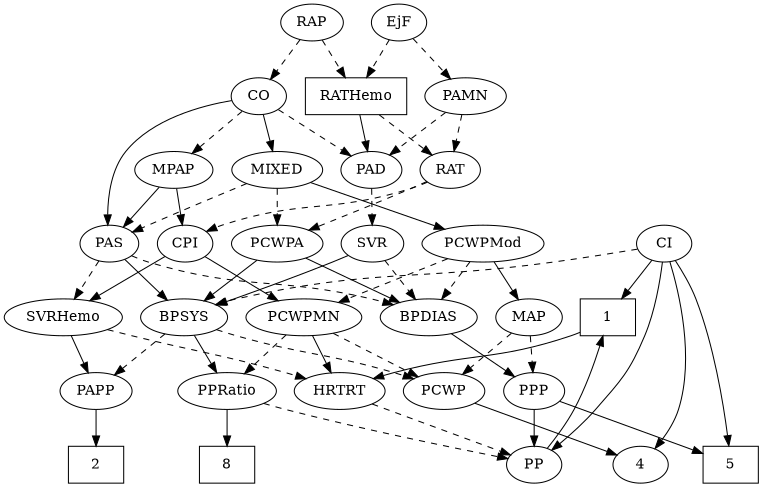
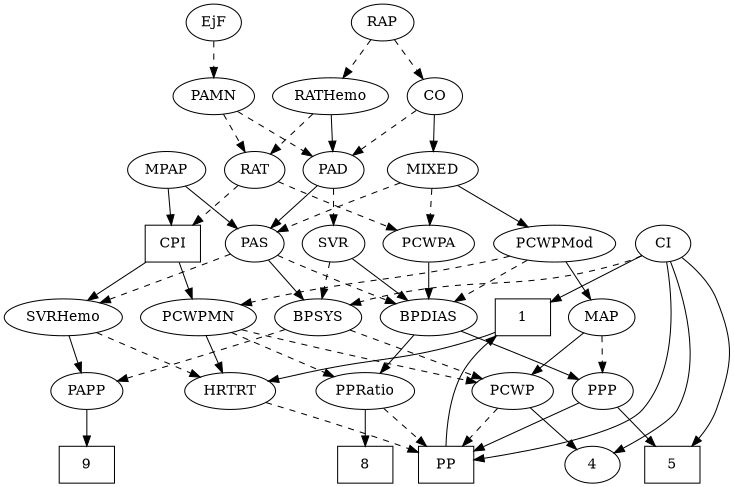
(381, 54) -> none
(356, 96) -> (330, 96)
(221, 129) -> none
(145, 134) -> (298, 203)
(185, 244) -> (173, 244)
(392, 270) -> (372, 274)
(243, 271) -> none
(291, 278) -> (328, 270)
(200, 345) -> (406, 344)
(494, 348) -> (562, 350)
none -> (484, 423)
(96, 465) -> (87, 465)
(534, 465) -> (446, 465)
